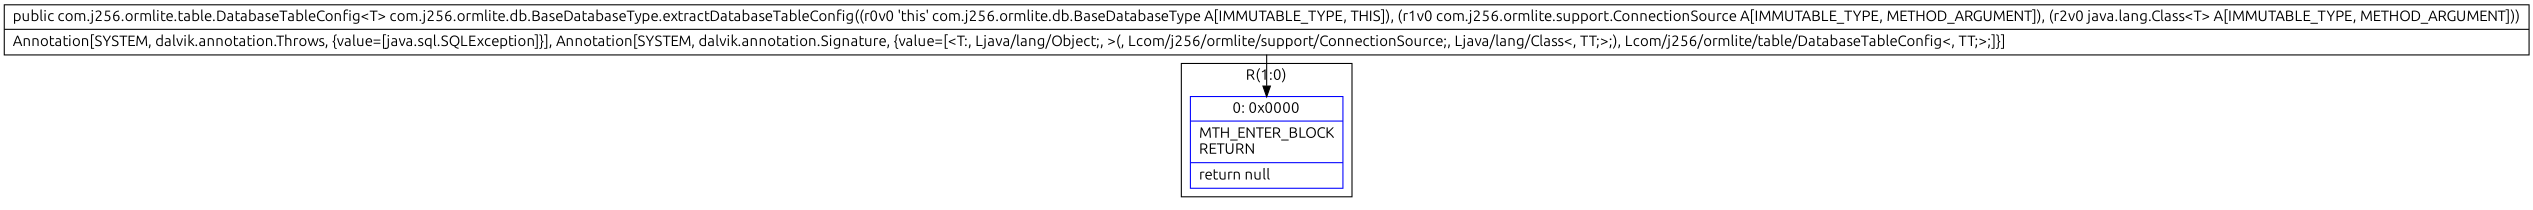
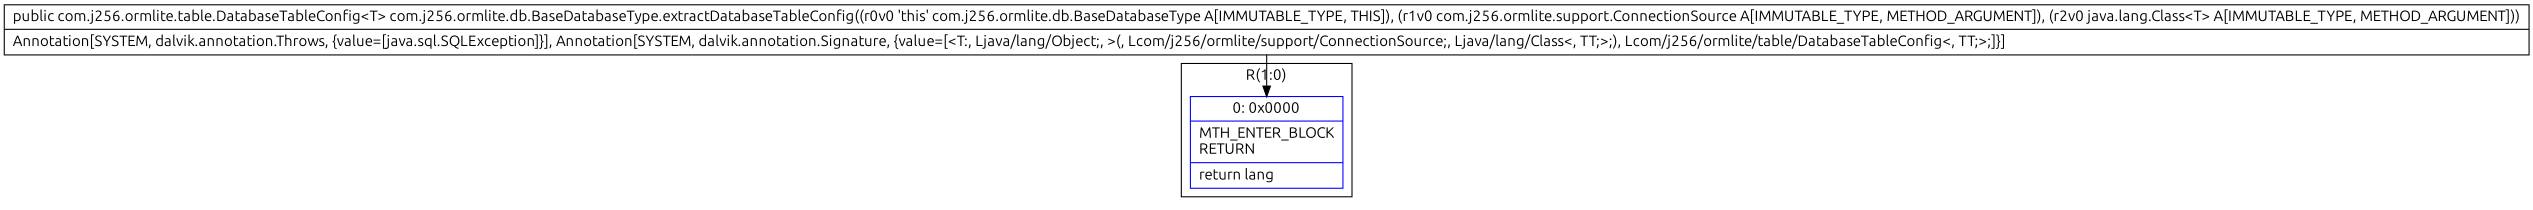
(1235, 175) -> (1237, 175)
